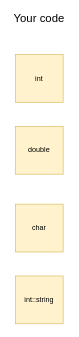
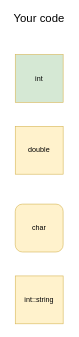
(39, 78) -> (39, 78)
(39, 228) -> (39, 228)
